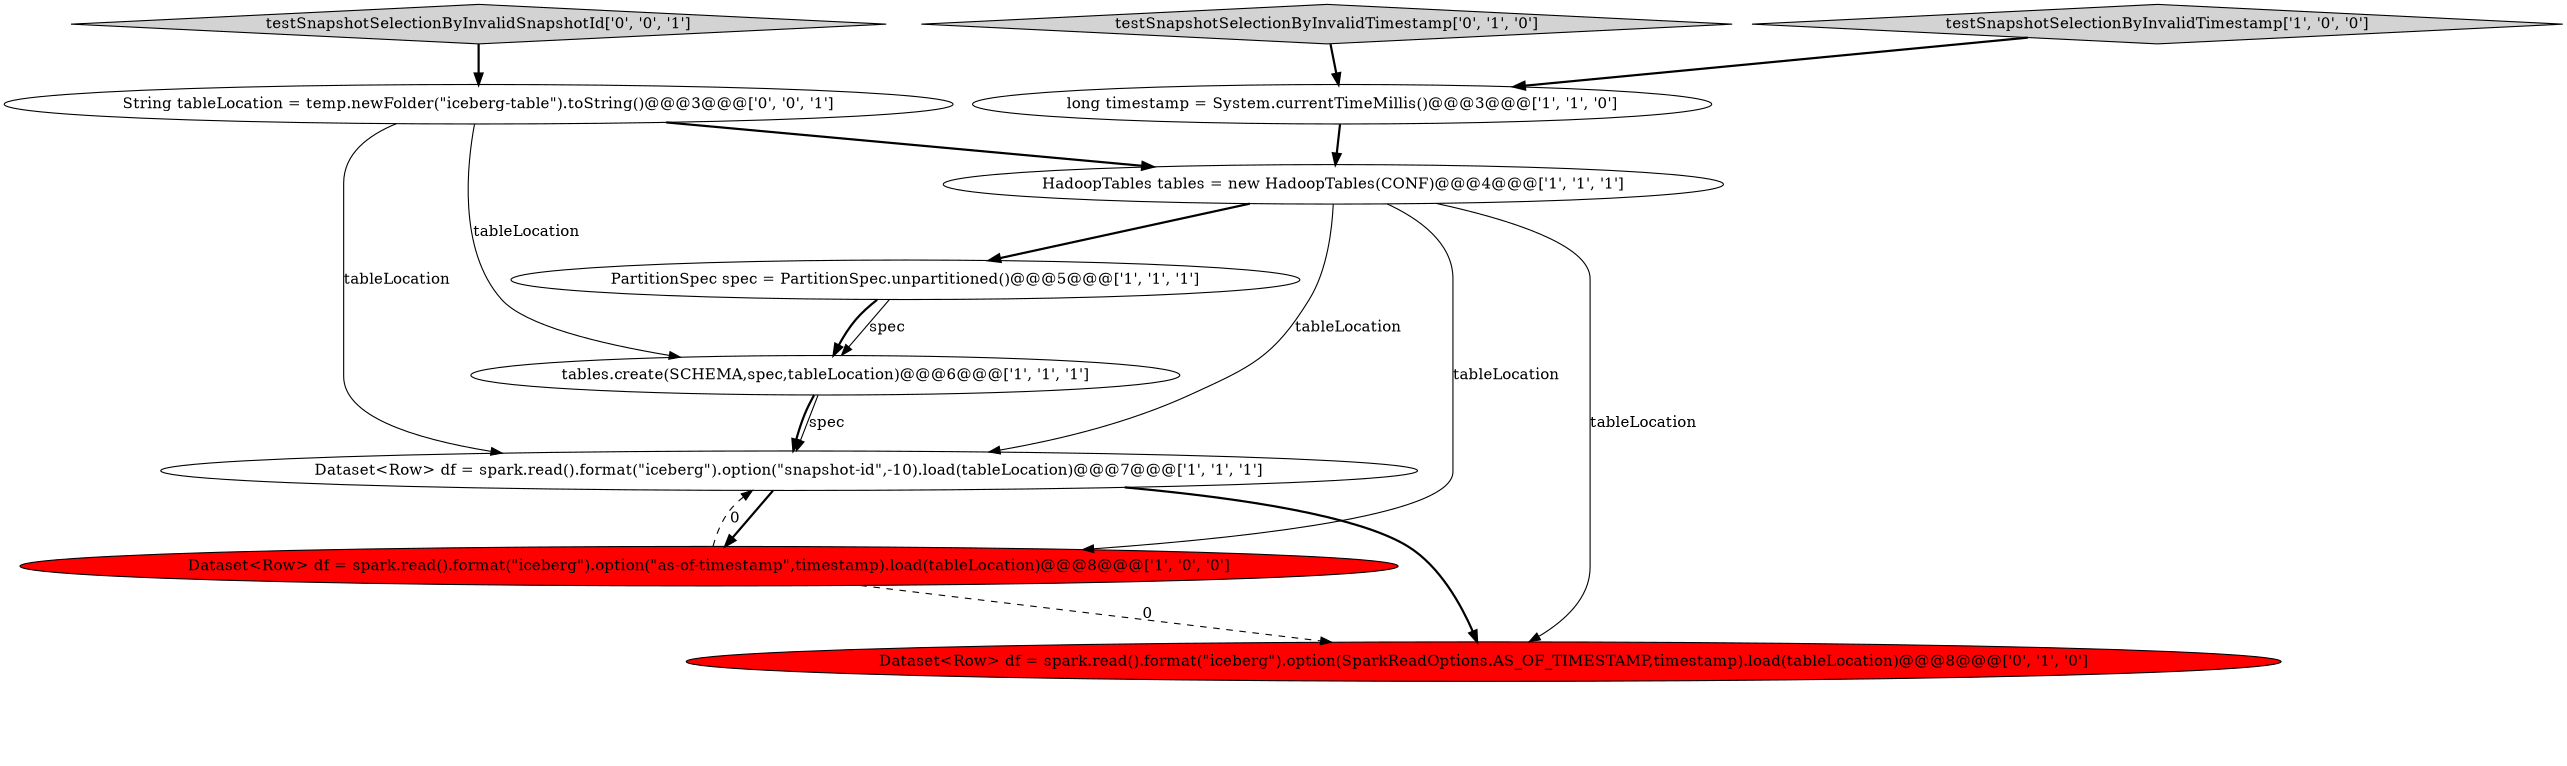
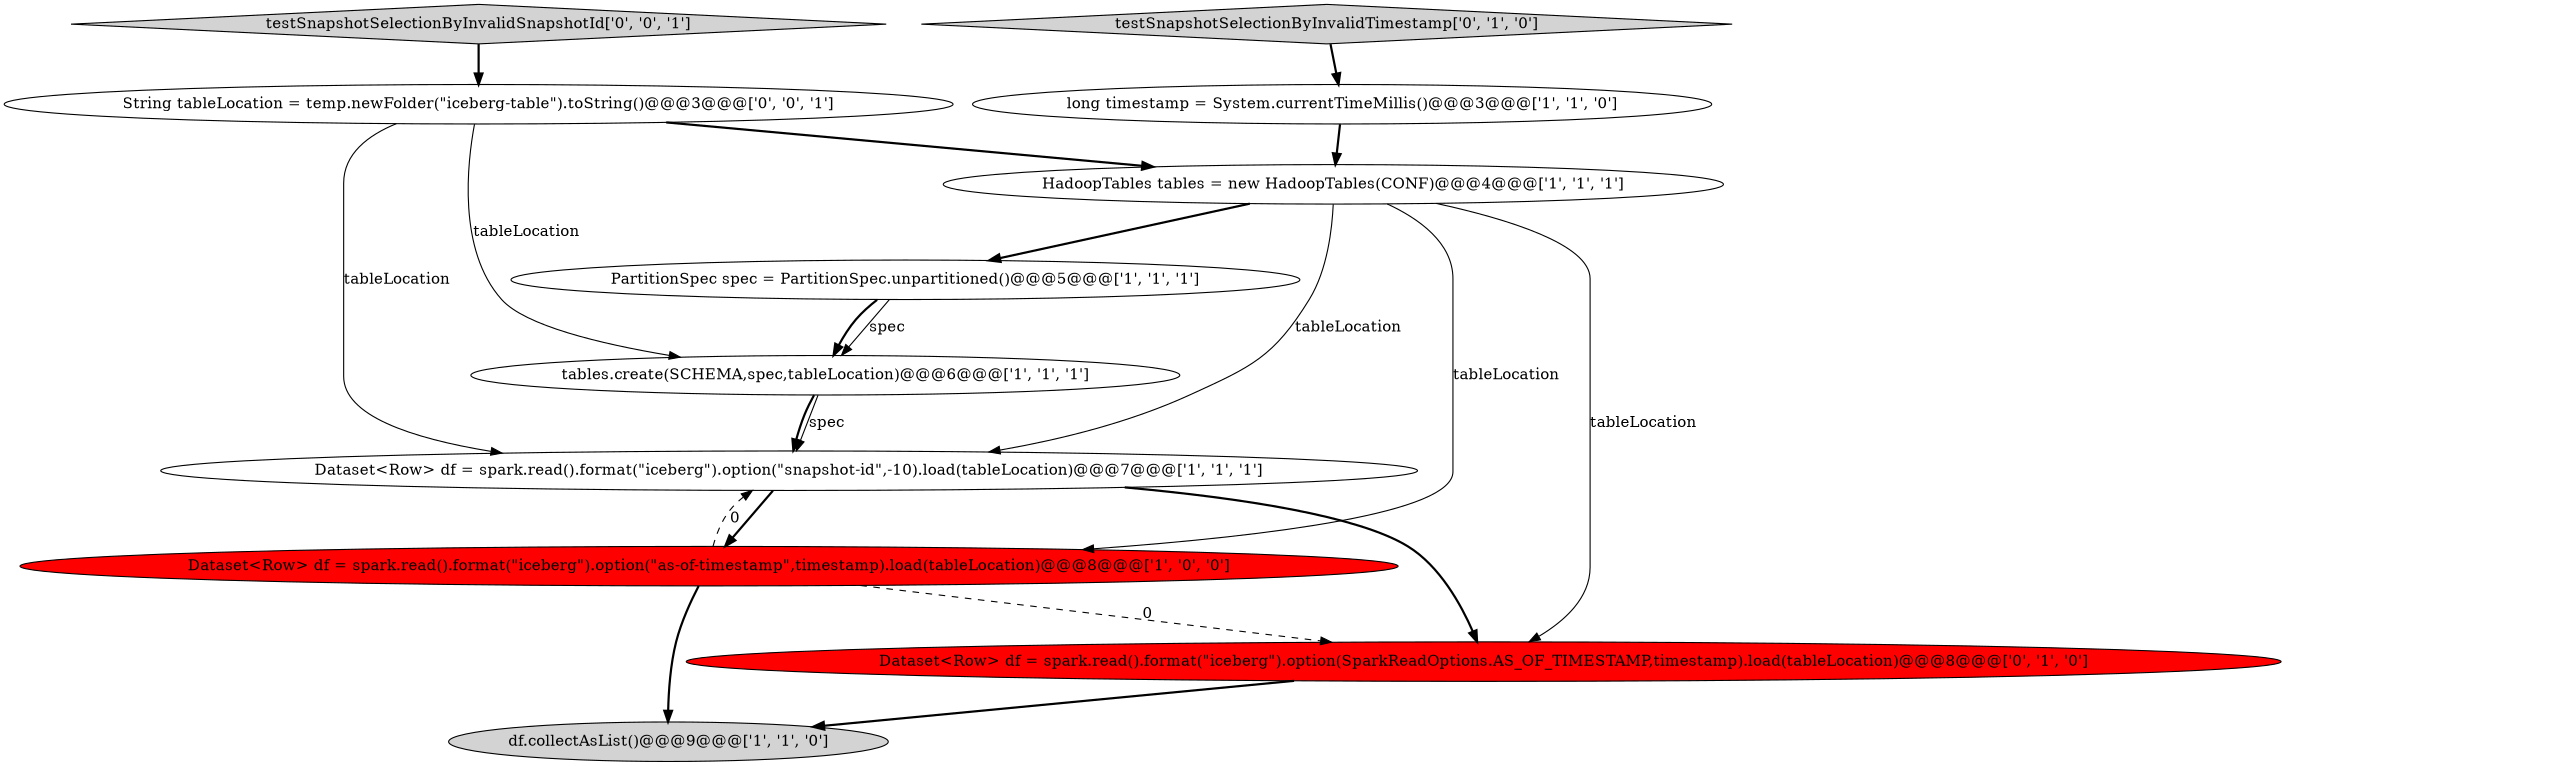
(2157, 24) -> none
none -> (668, 742)
